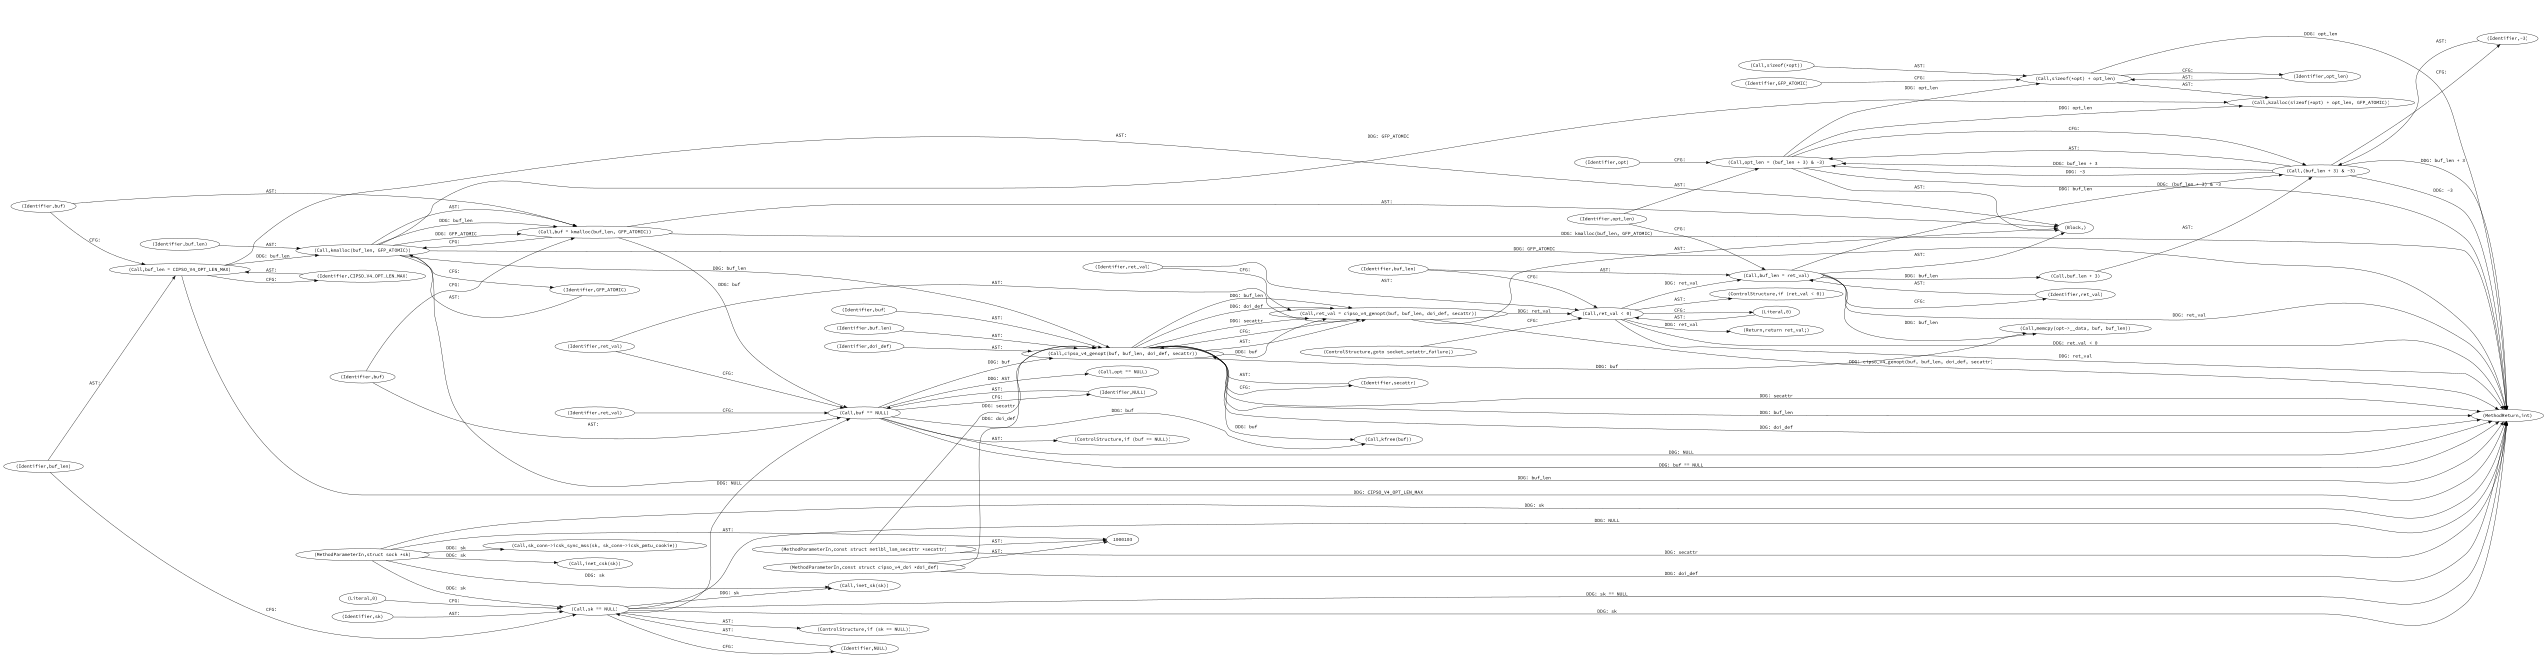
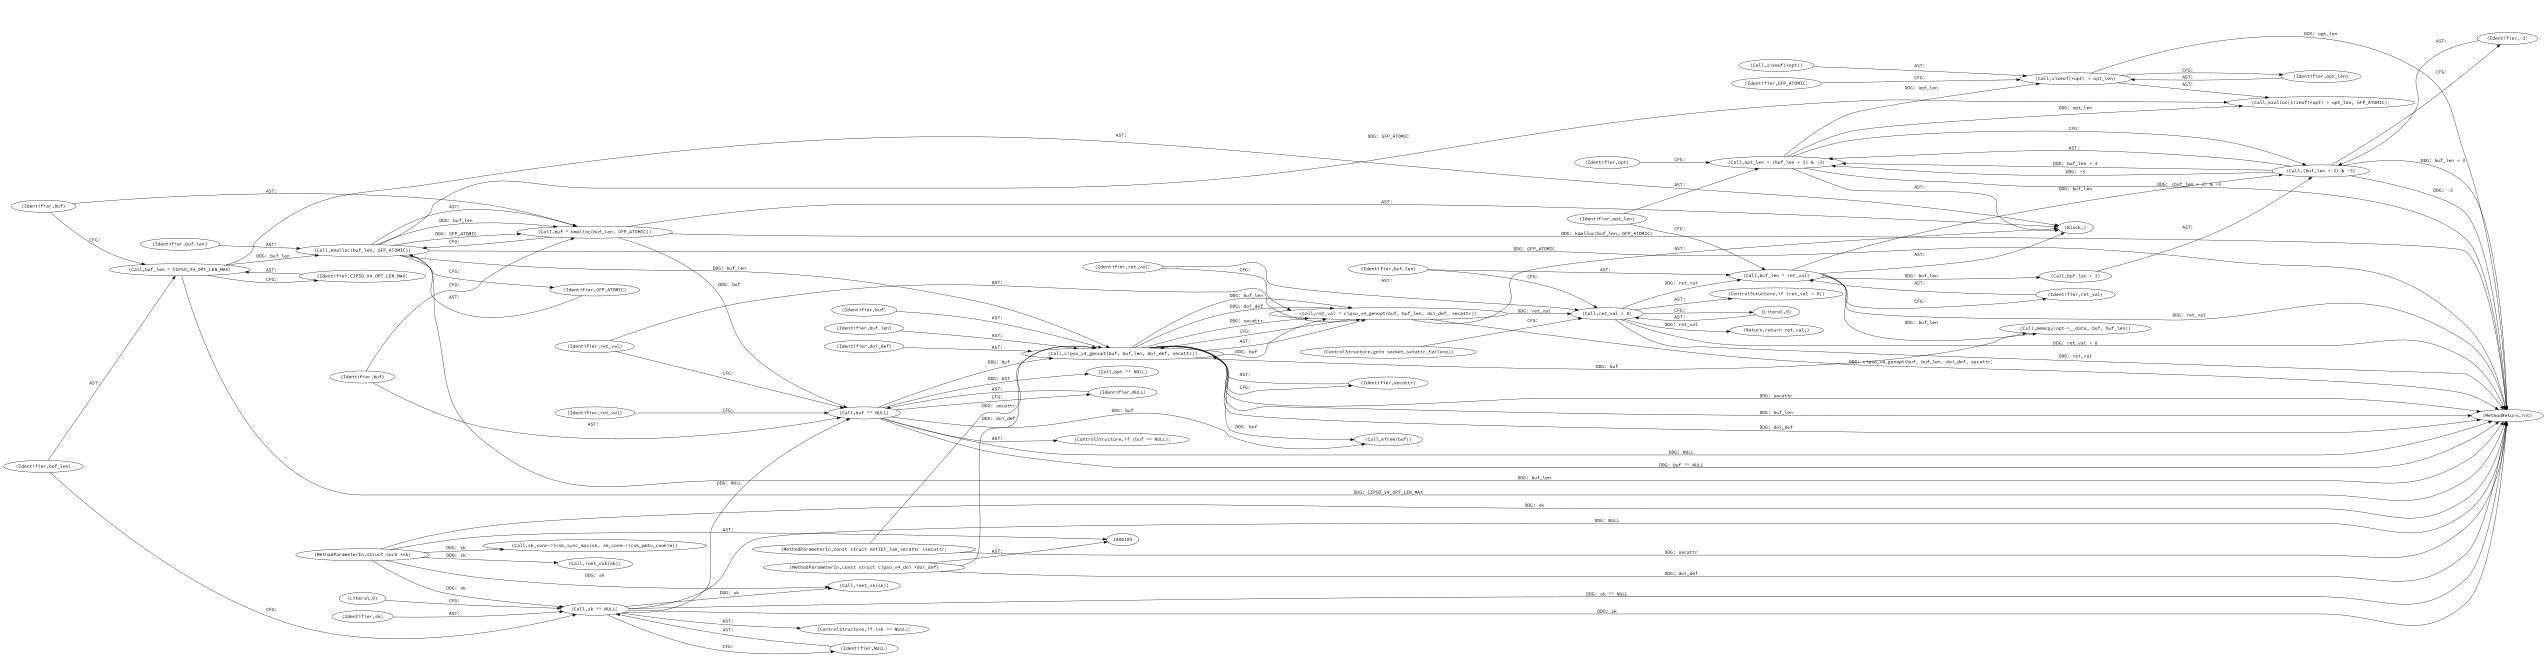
(1030, 543) -> none
